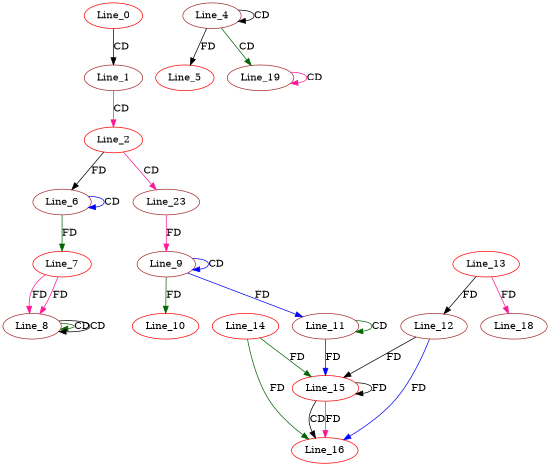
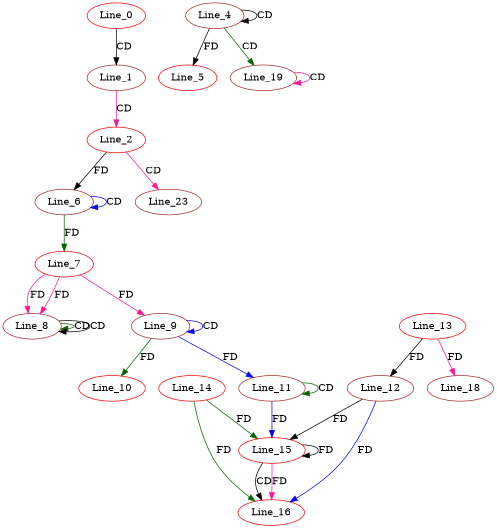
(166, 230) -> (109, 293)
